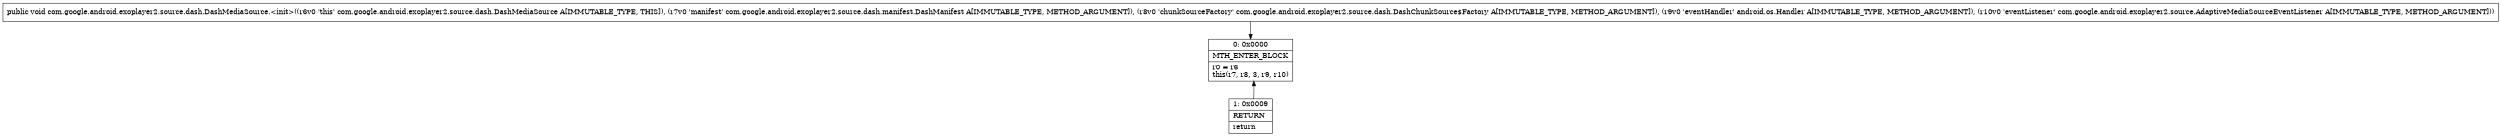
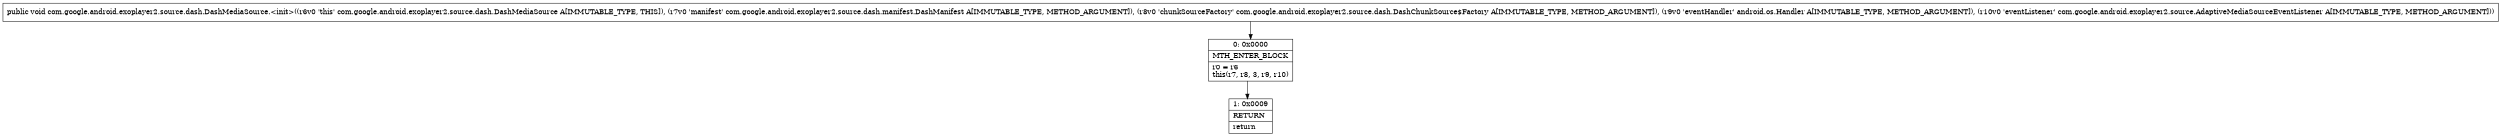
(1254, 92) -> (1247, 88)
